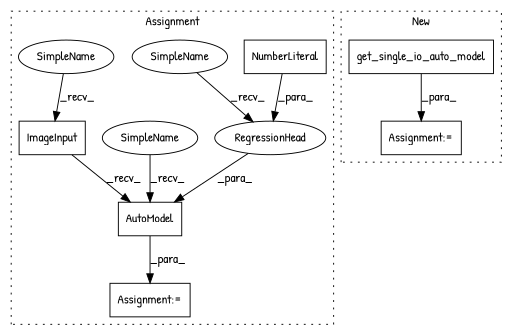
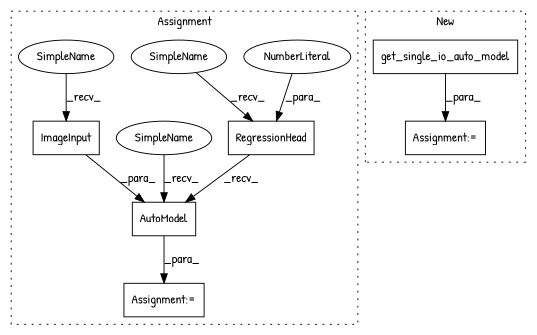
(285, 57) -> (297, 57)
(270, 138) -> (271, 138)
(124, 178) -> (138, 178)
(235, 178) -> (241, 178)
